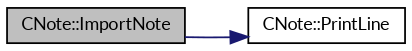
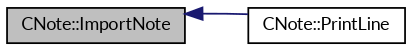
(207, 37) -> (225, 14)
